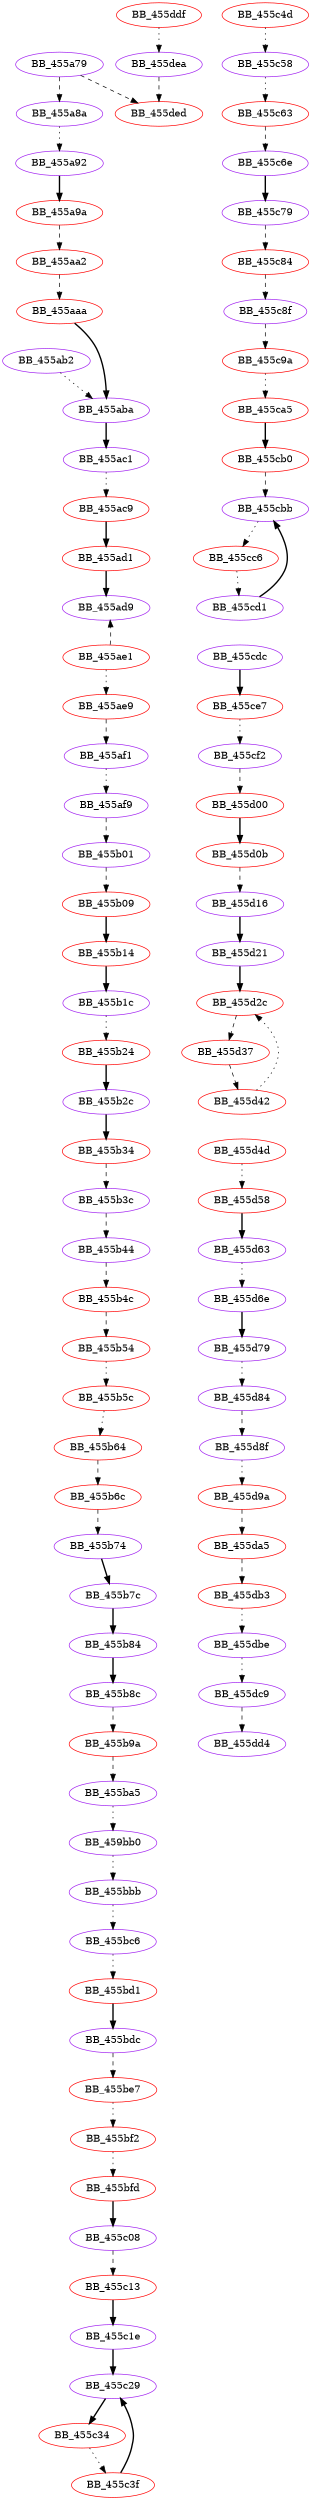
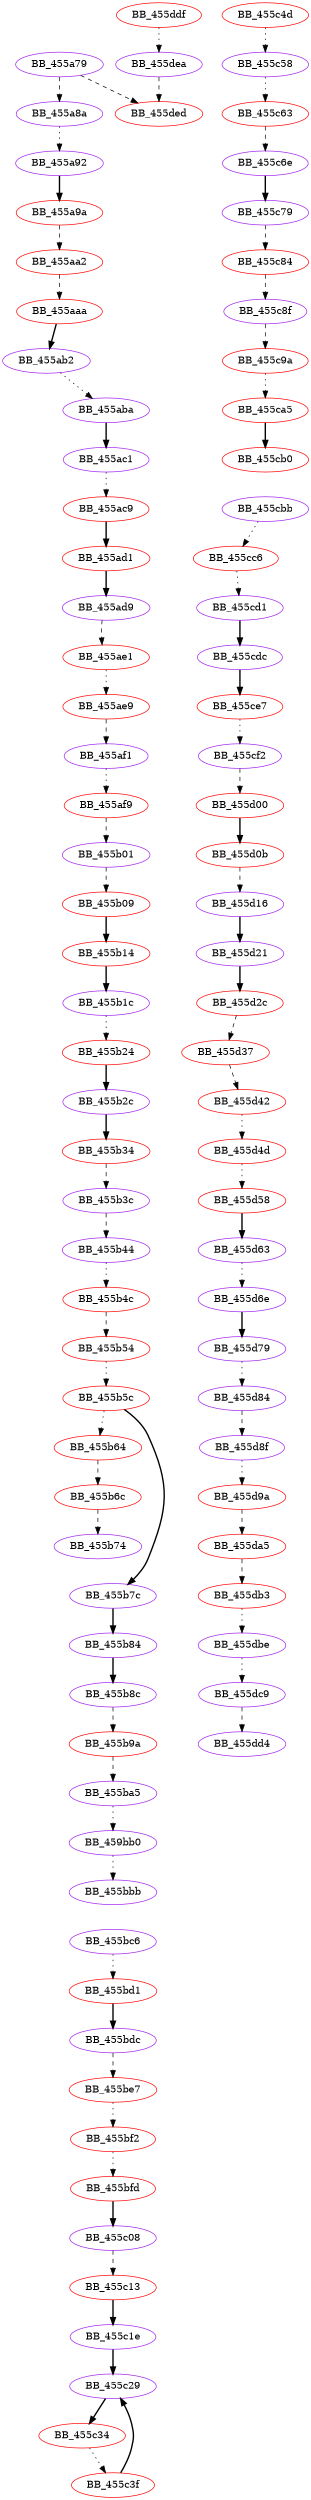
(99, 353) -> (54, 333)
(265, 481) -> none
(286, 567) -> (240, 629)
(111, 636) -> (102, 629)
(106, 805) -> (106, 805)
(278, 1056) -> (242, 1123)
(106, 1271) -> (106, 1271)
(104, 1568) -> (164, 1492)
(113, 1914) -> none
